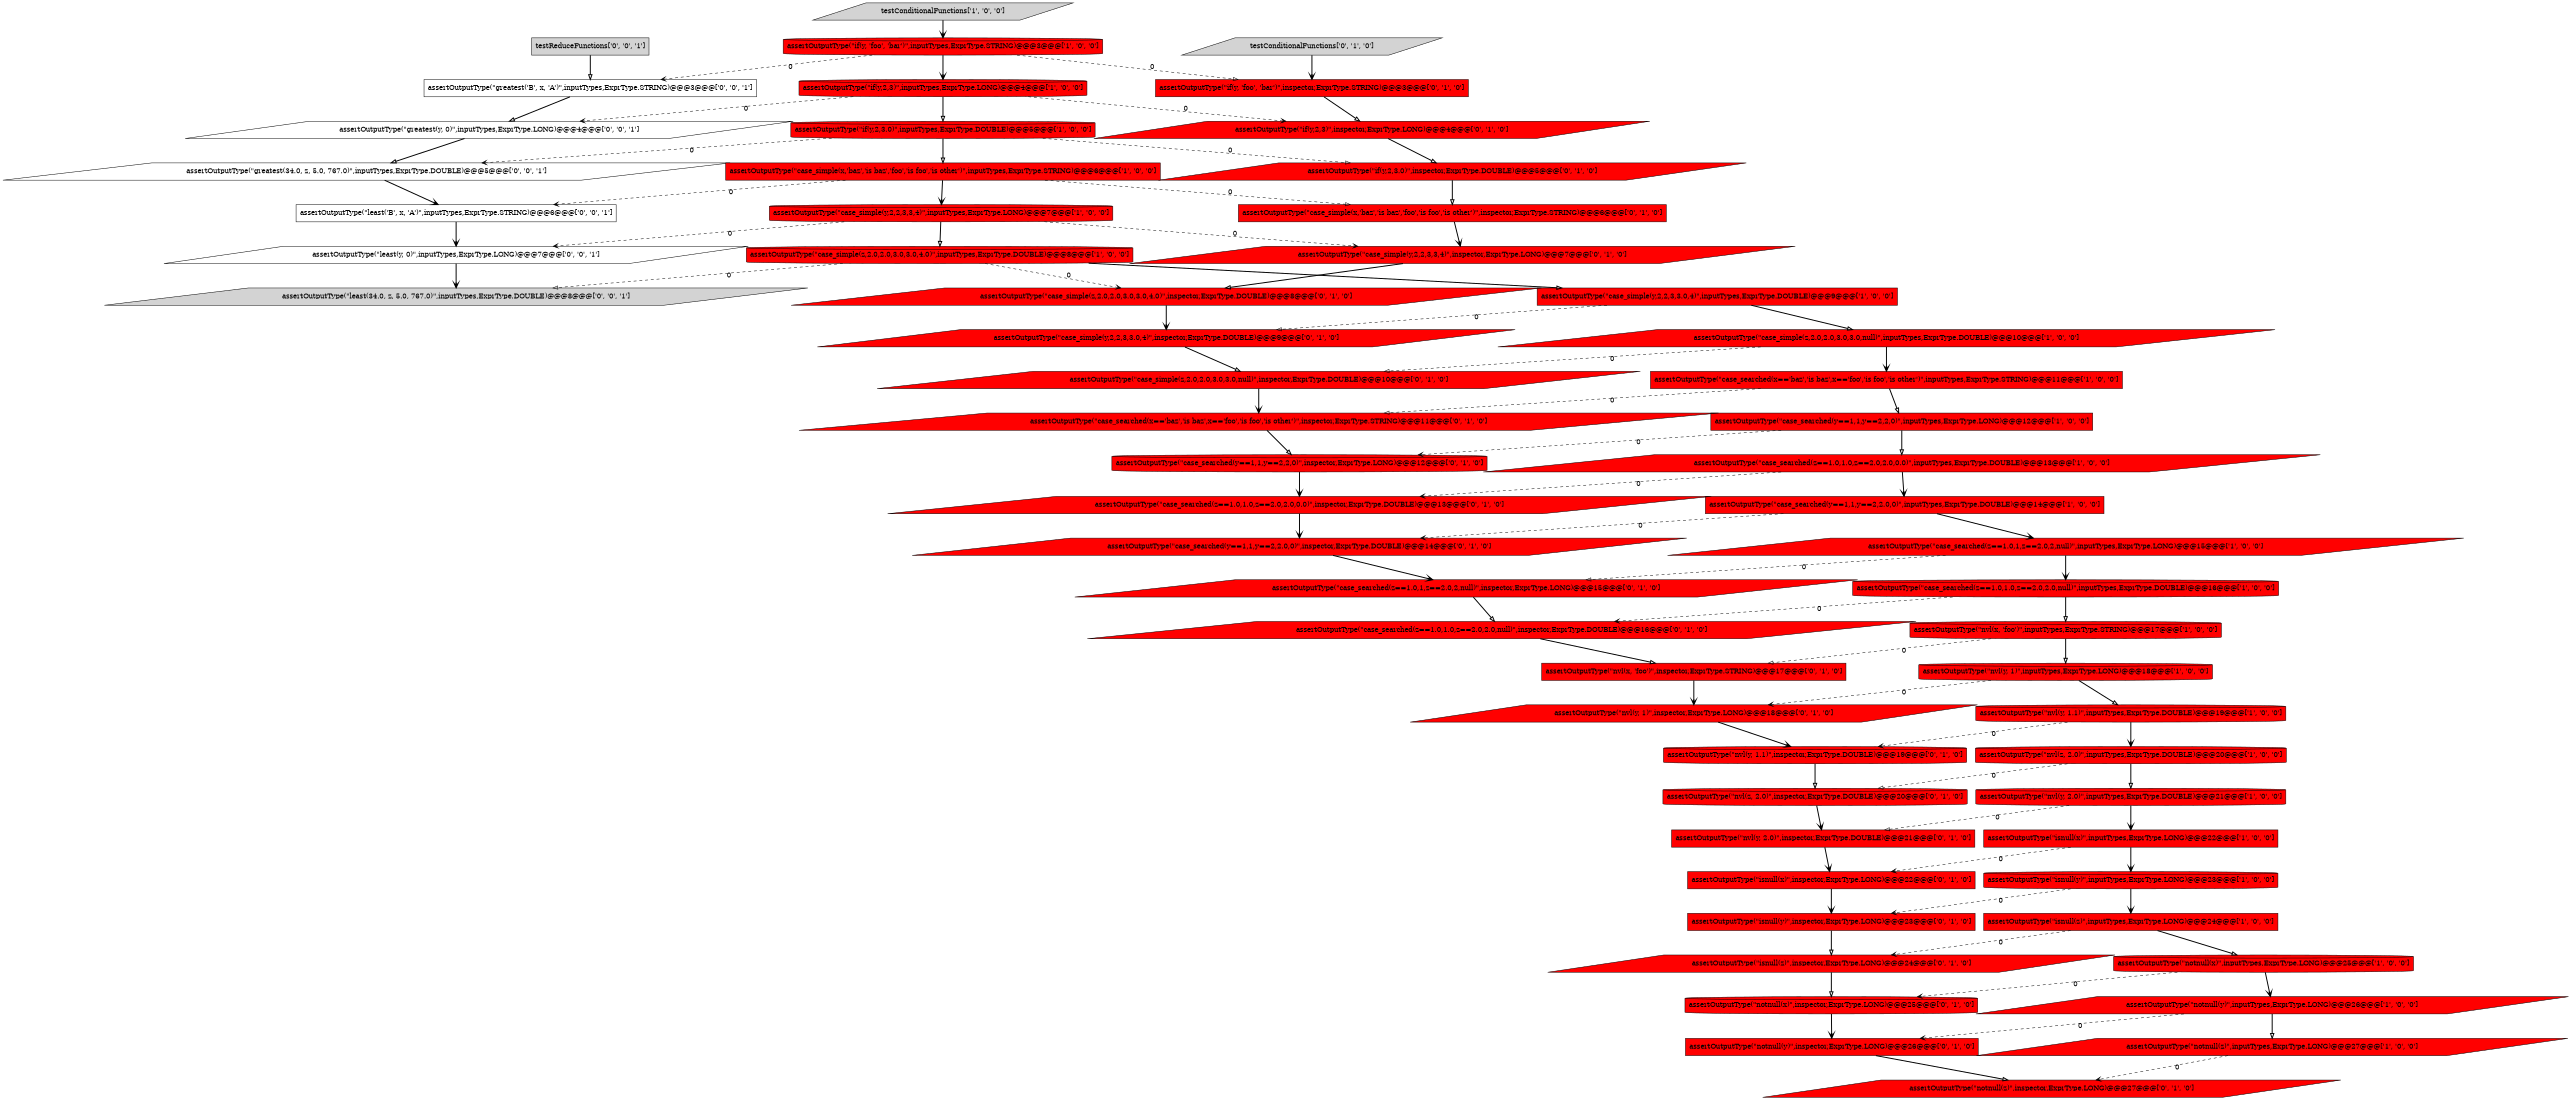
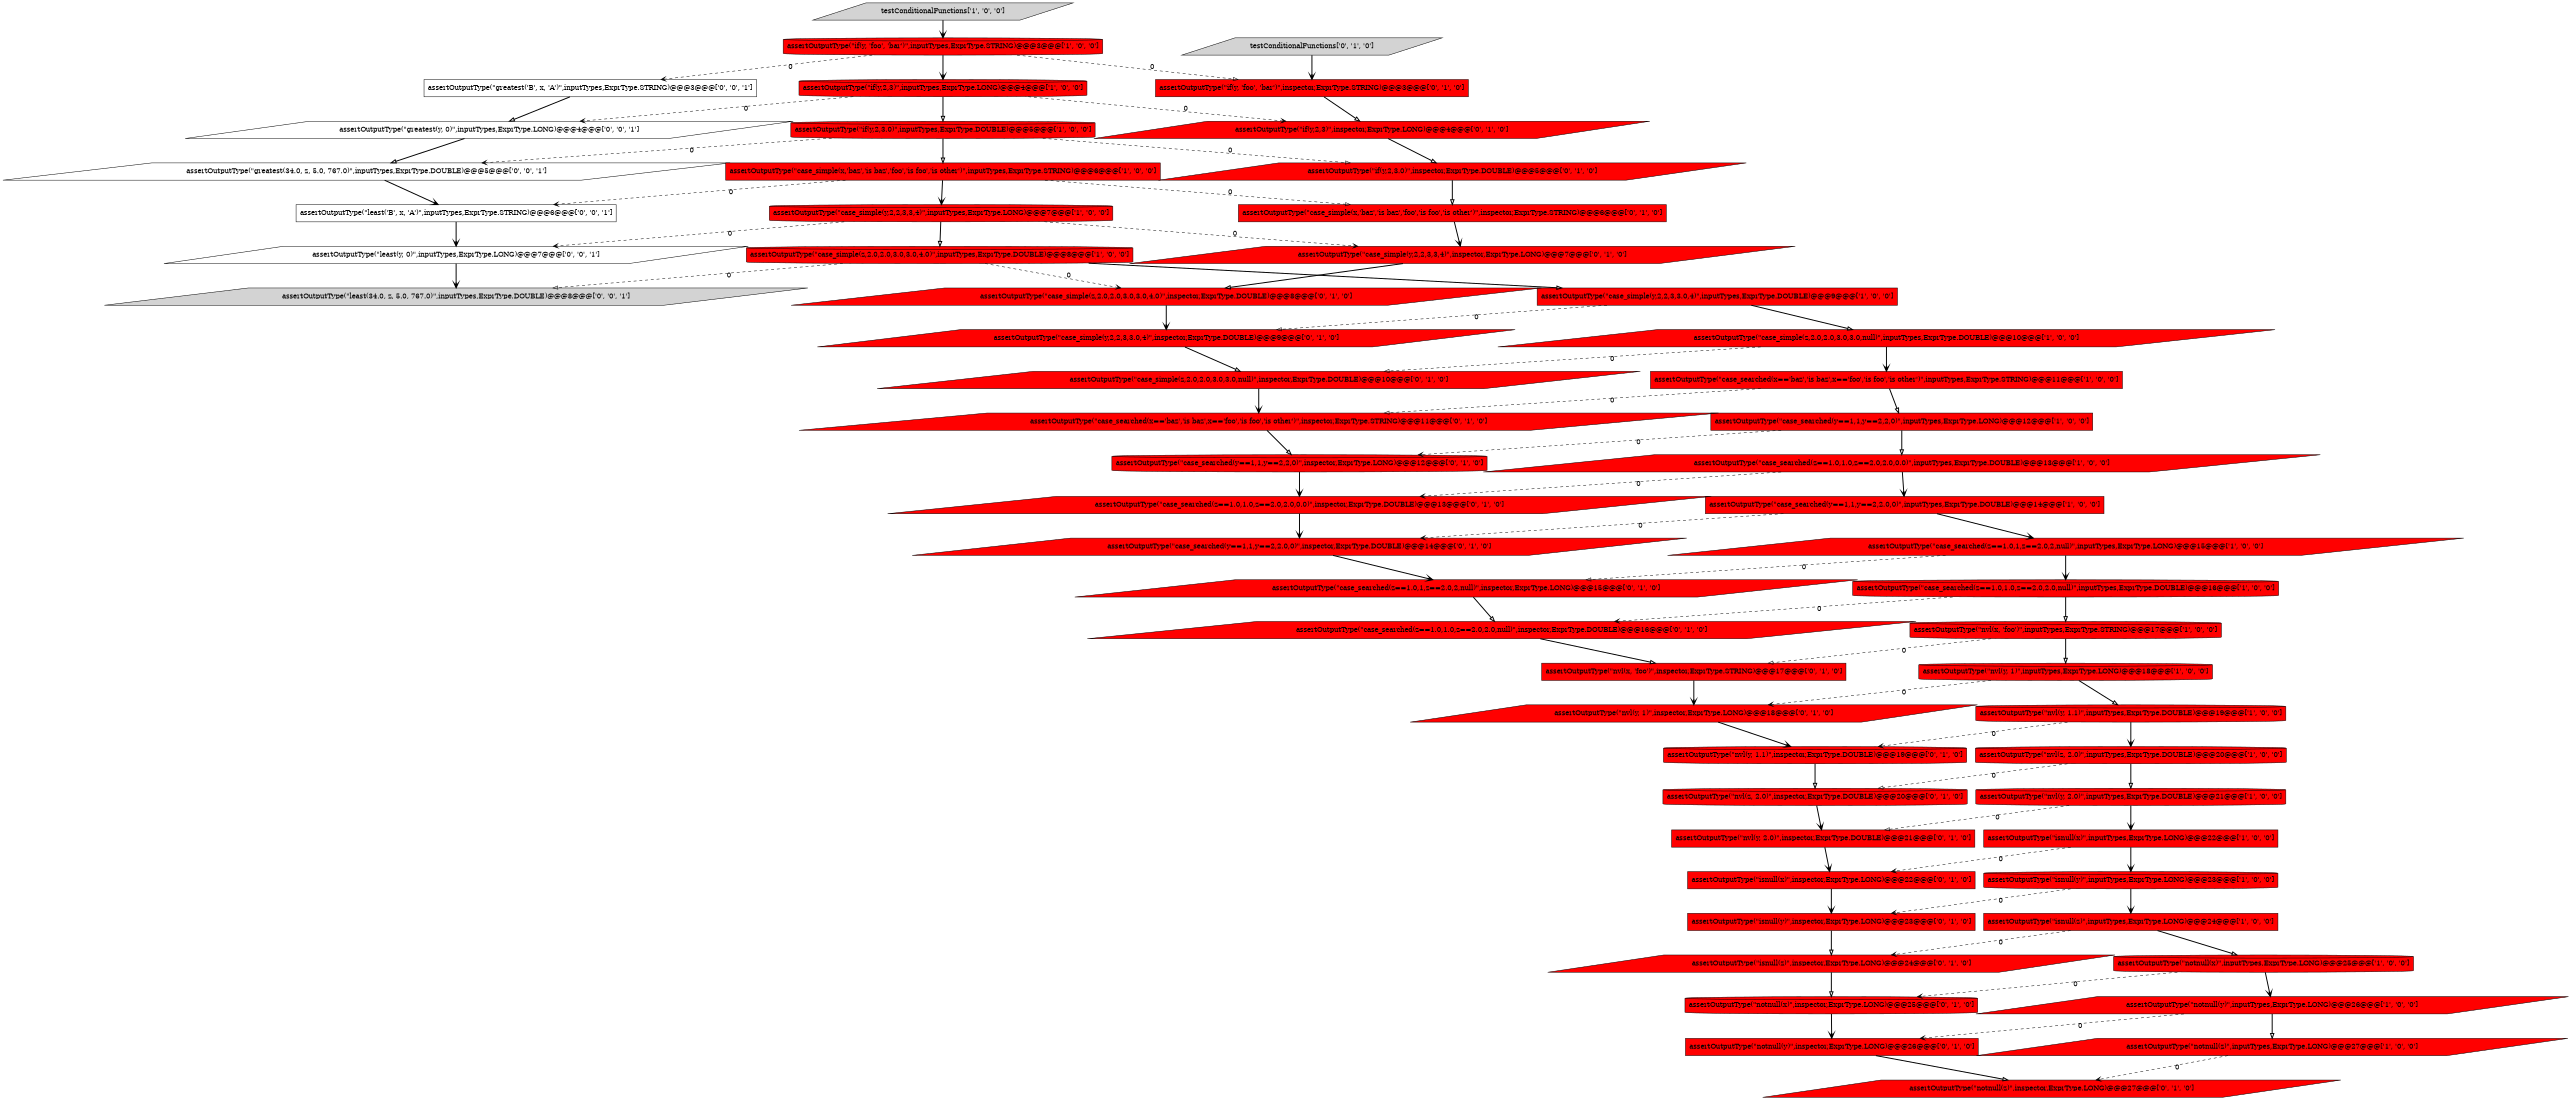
(590, 46) -> none
